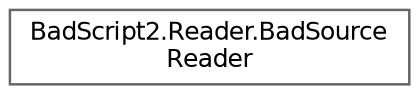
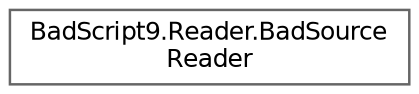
(210, 47) -> (210, 47)
